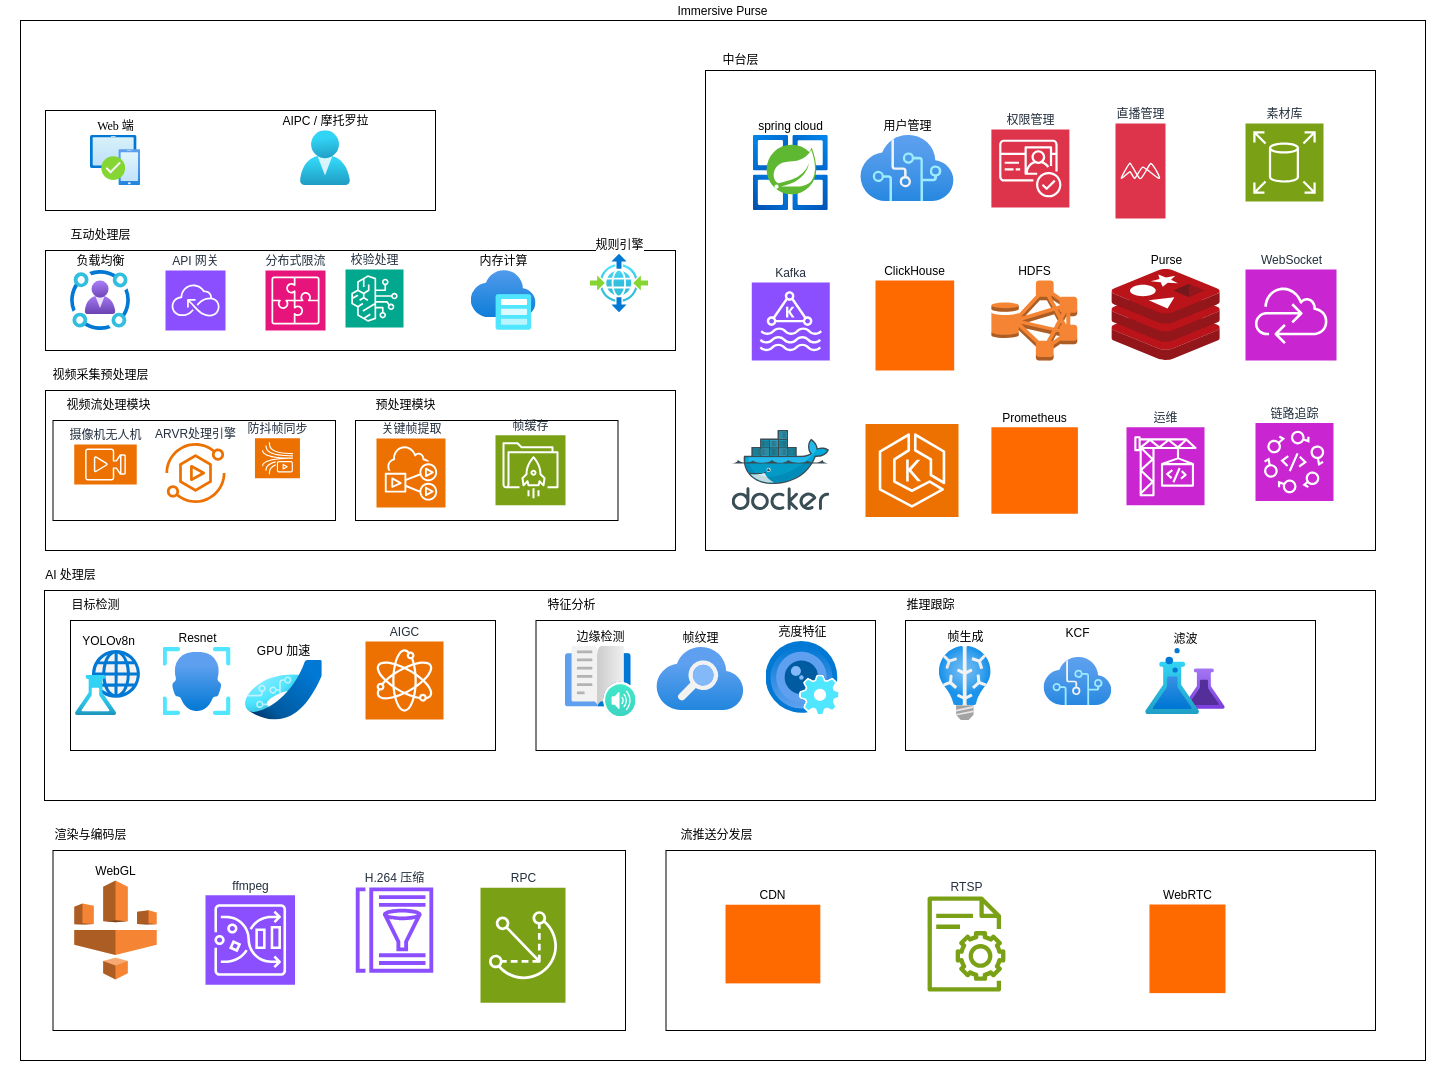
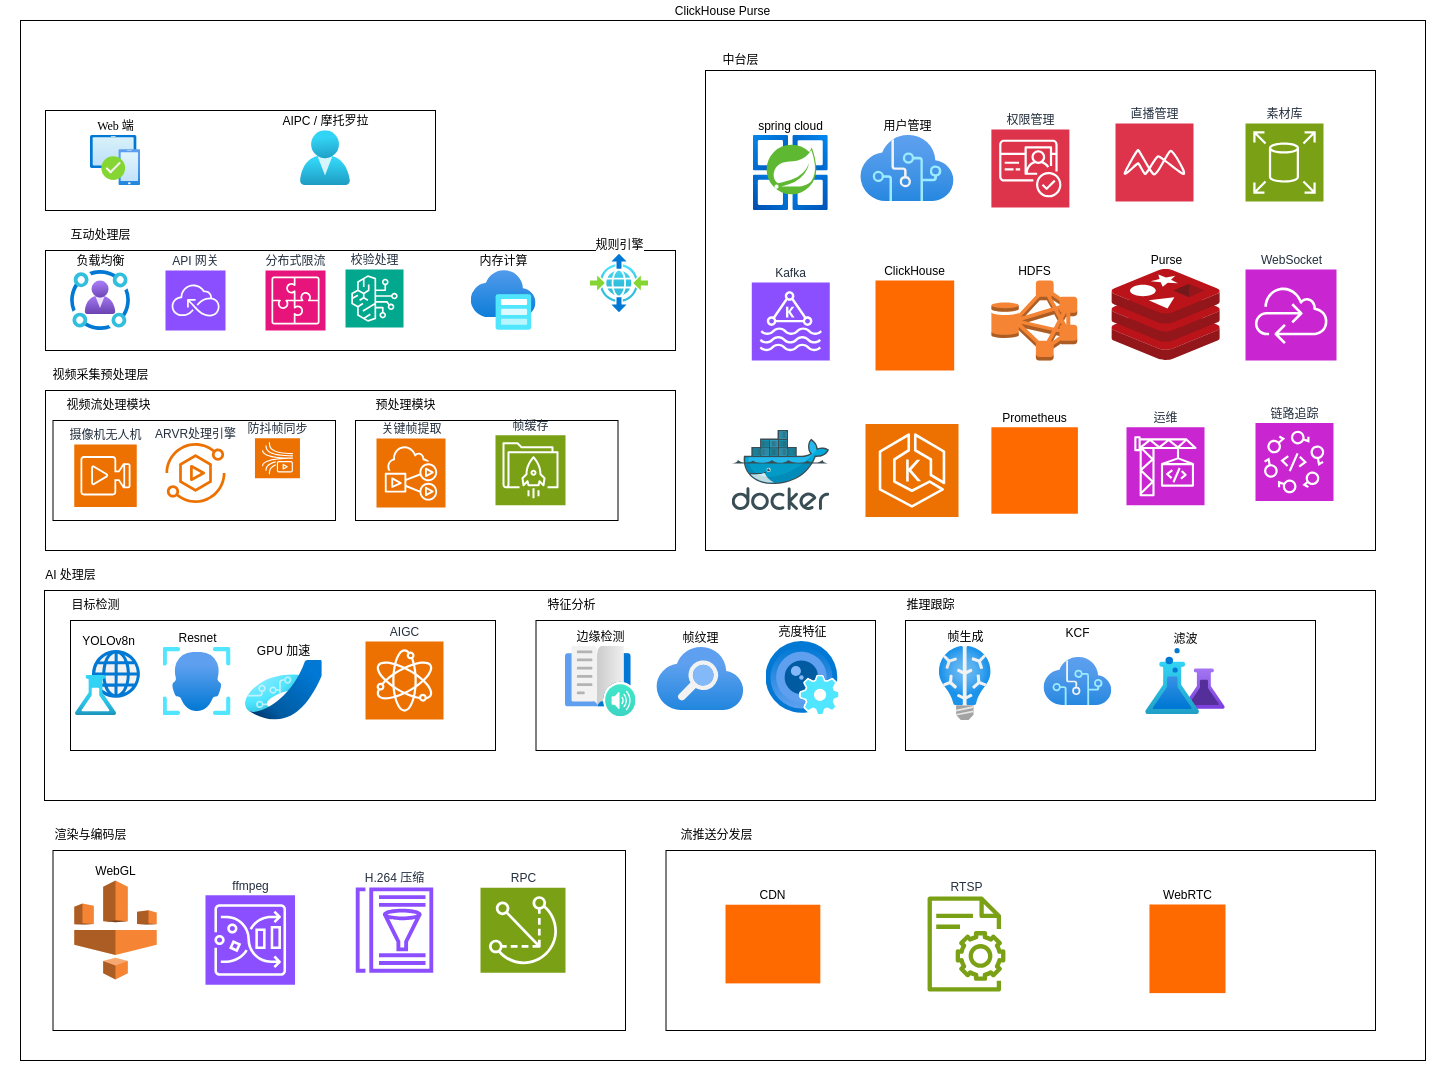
(723, 10) -> (723, 10)
(1141, 171) -> (1155, 163)
(106, 465) -> (106, 476)
(523, 945) -> (523, 930)
